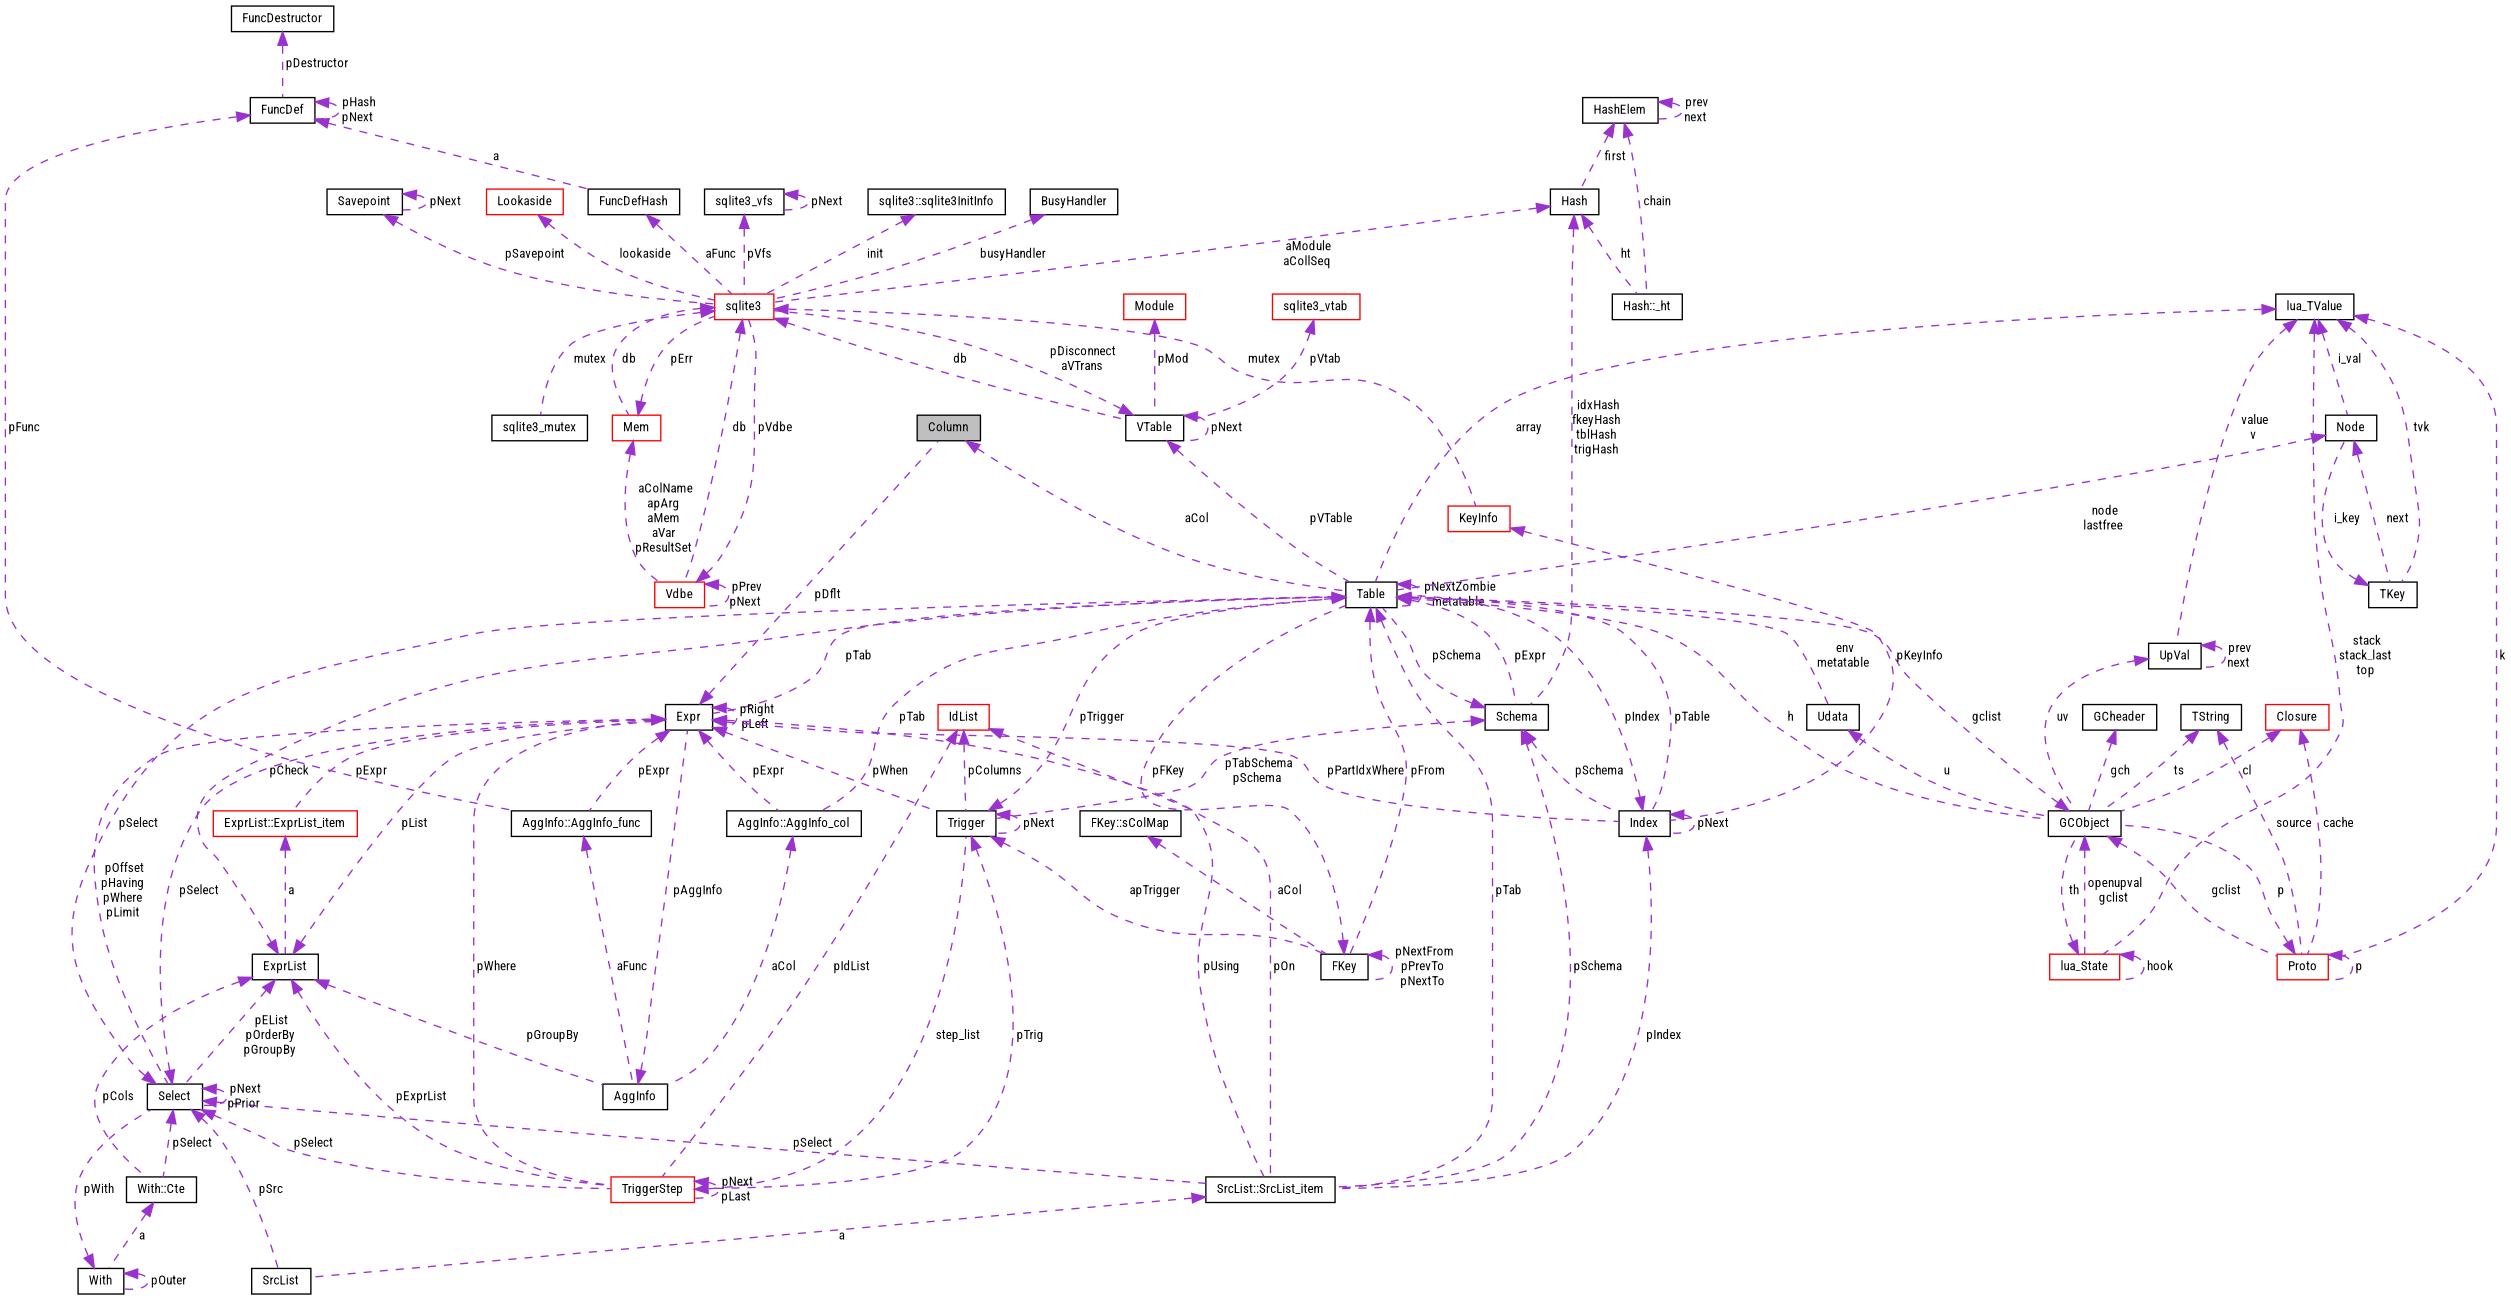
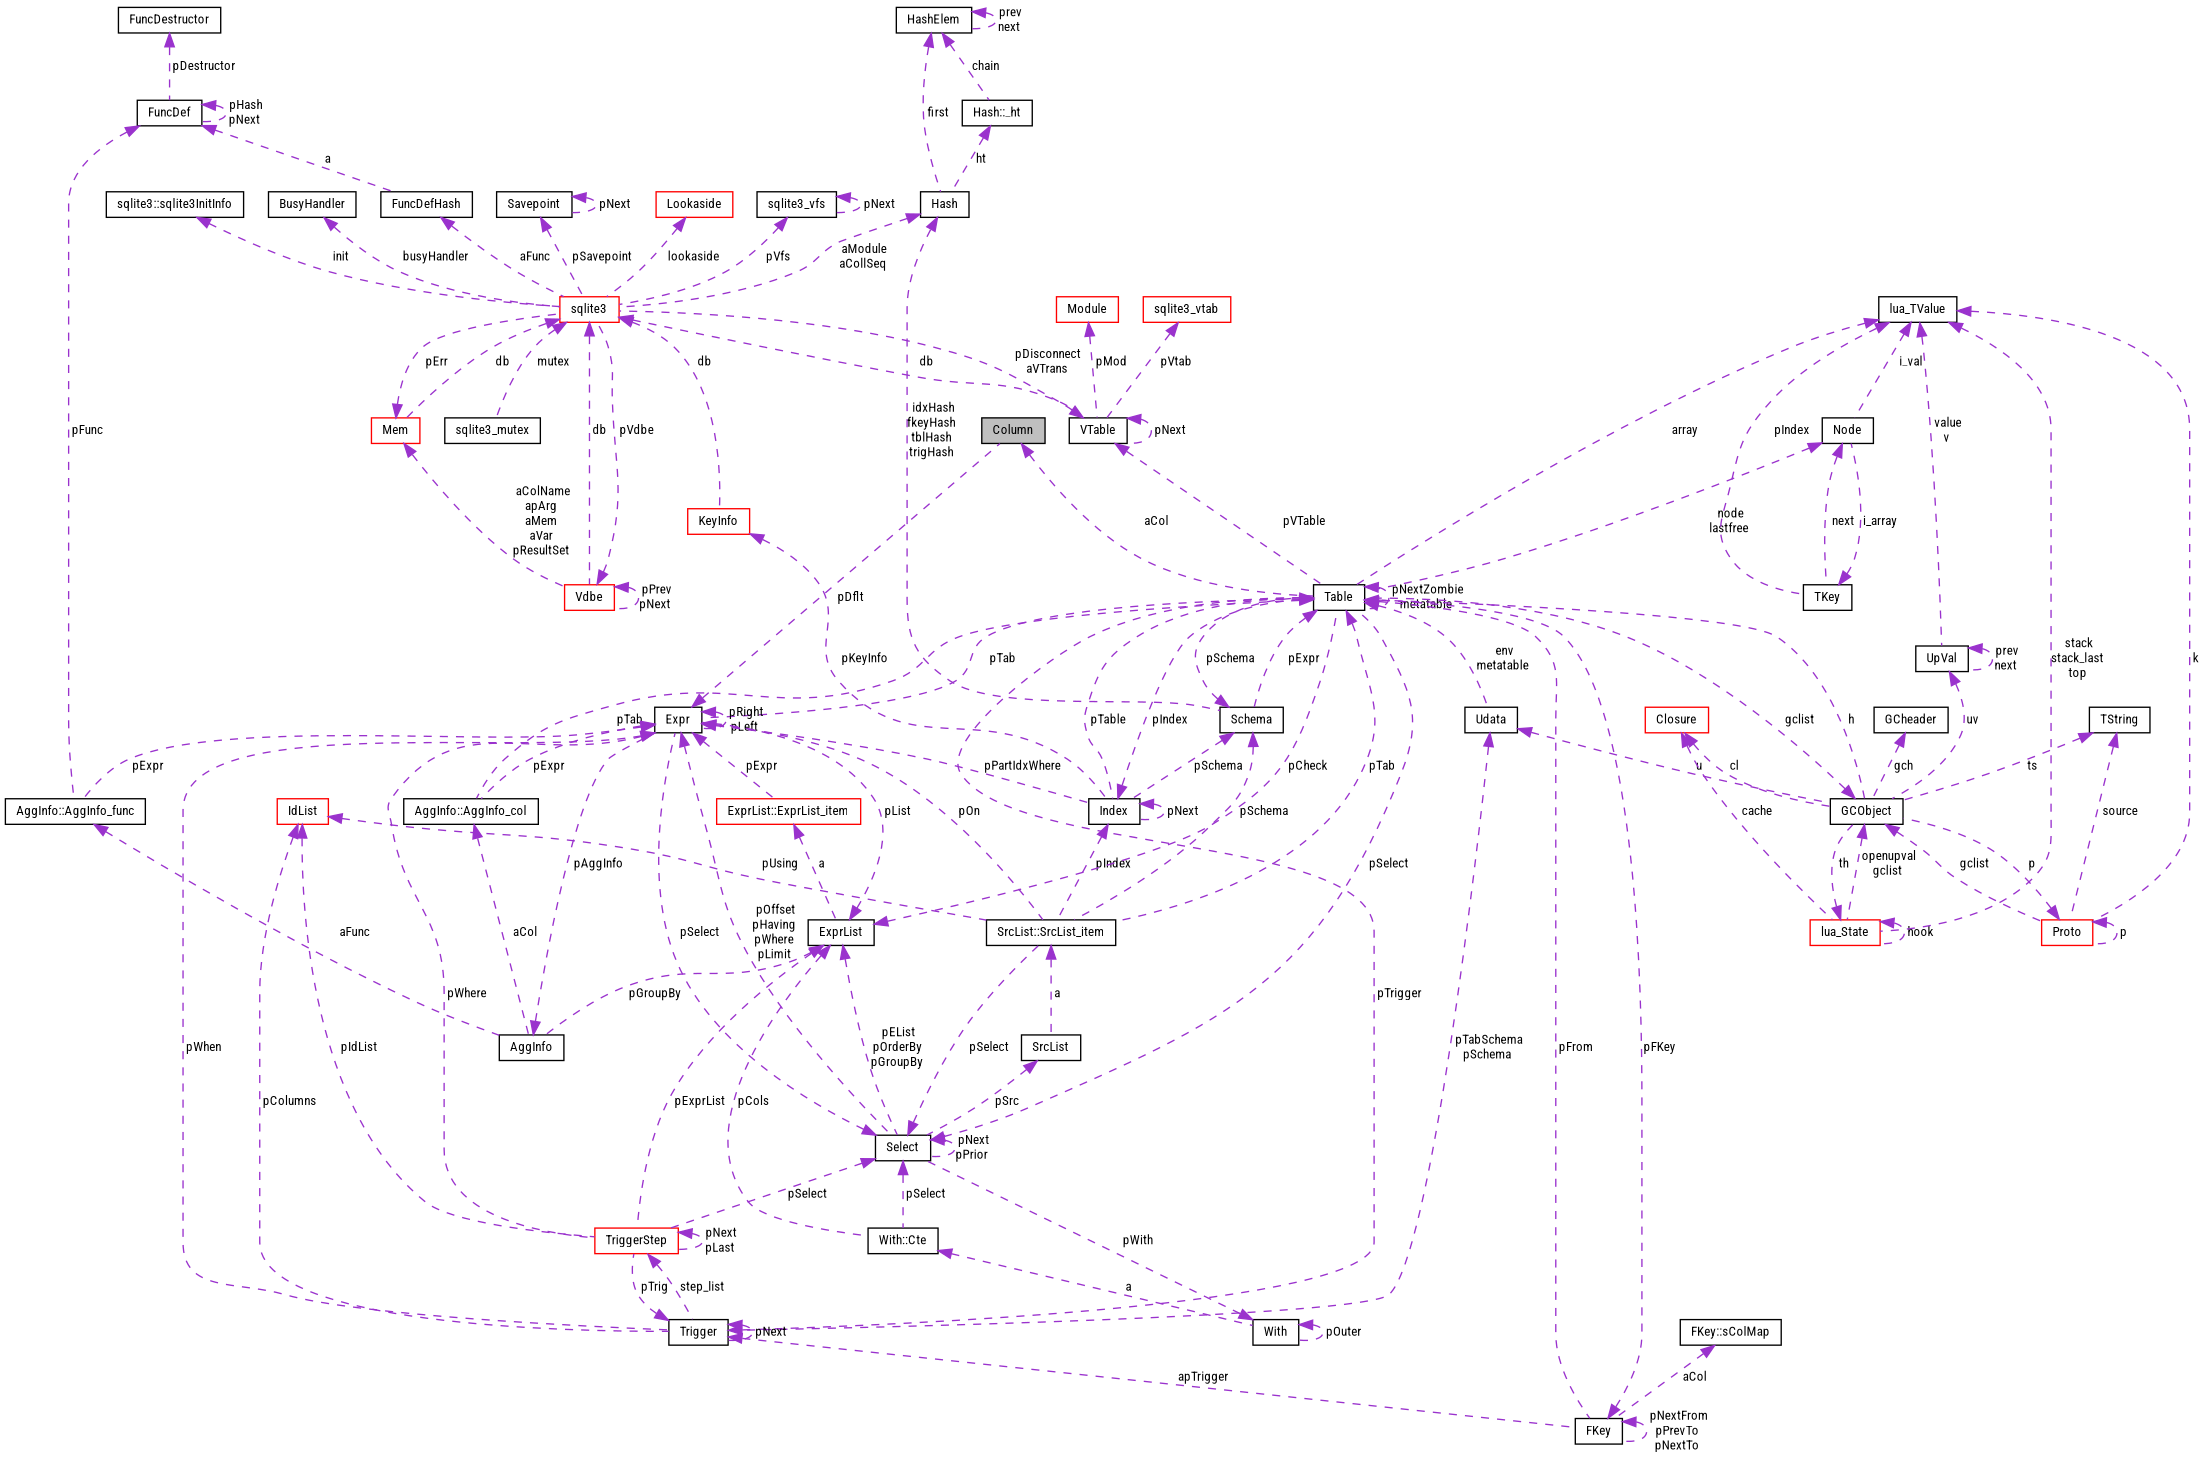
(1612, 261) -> (968, 165)
(1263, 359) -> (703, 362)
(2420, 428) -> (1791, 431)
(2346, 519) -> (1879, 522)
(1227, 755) -> (1338, 1305)
(2320, 849) -> (1753, 838)
(248, 1189) -> (979, 1105)
